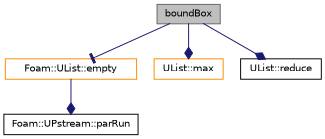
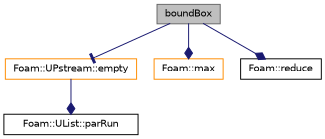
(71, 69) -> (71, 69)
(189, 69) -> (189, 69)
(281, 69) -> (281, 69)
(71, 124) -> (71, 124)
